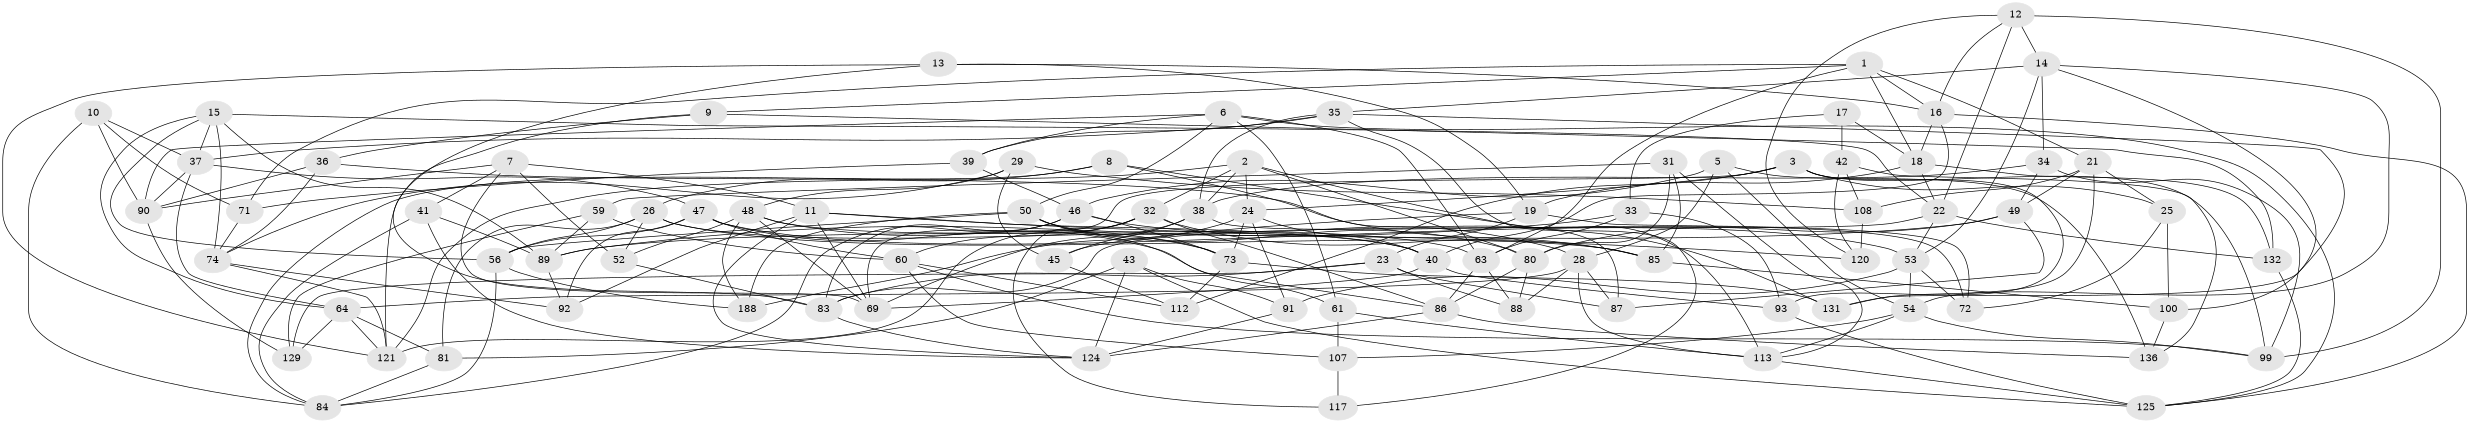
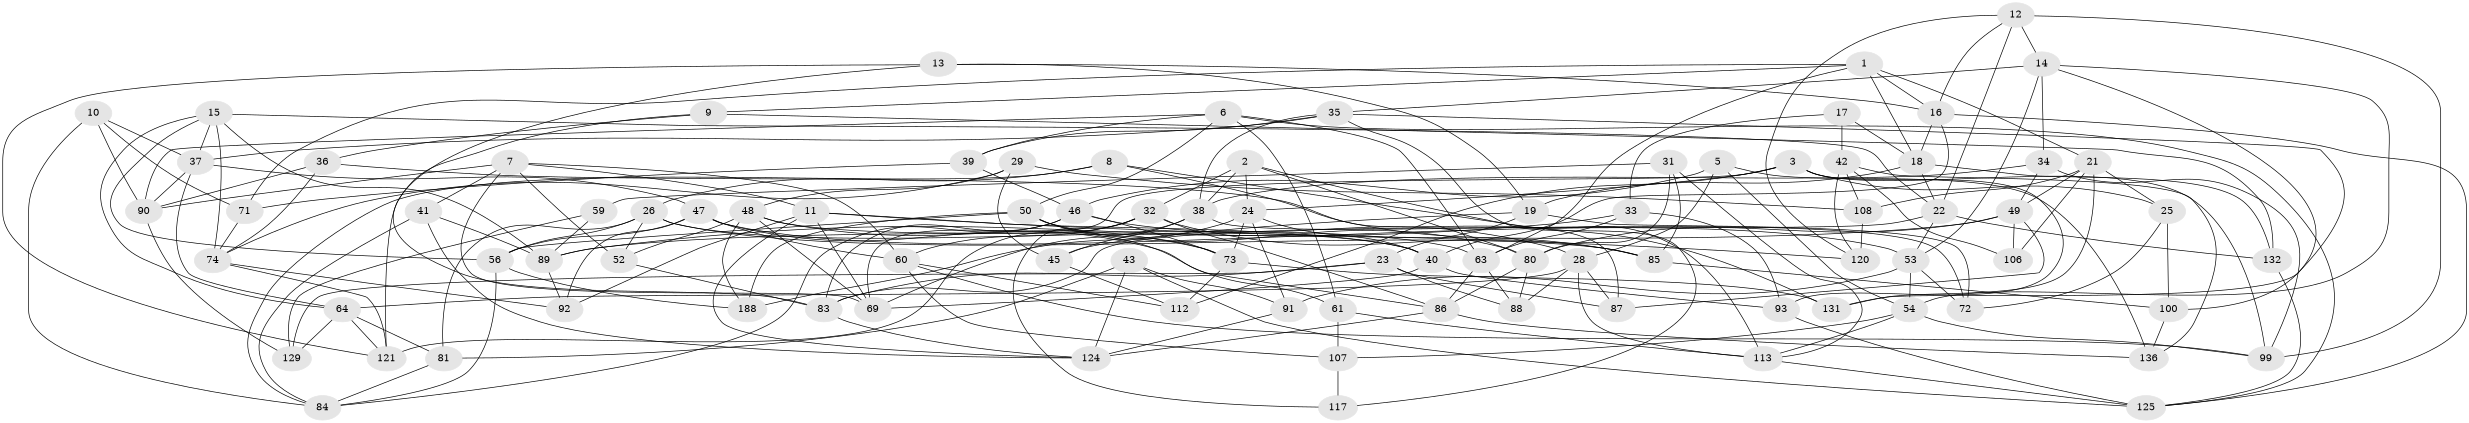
(617, 193) -> none
(740, 247) -> (654, 170)
none -> (2013, 261)
